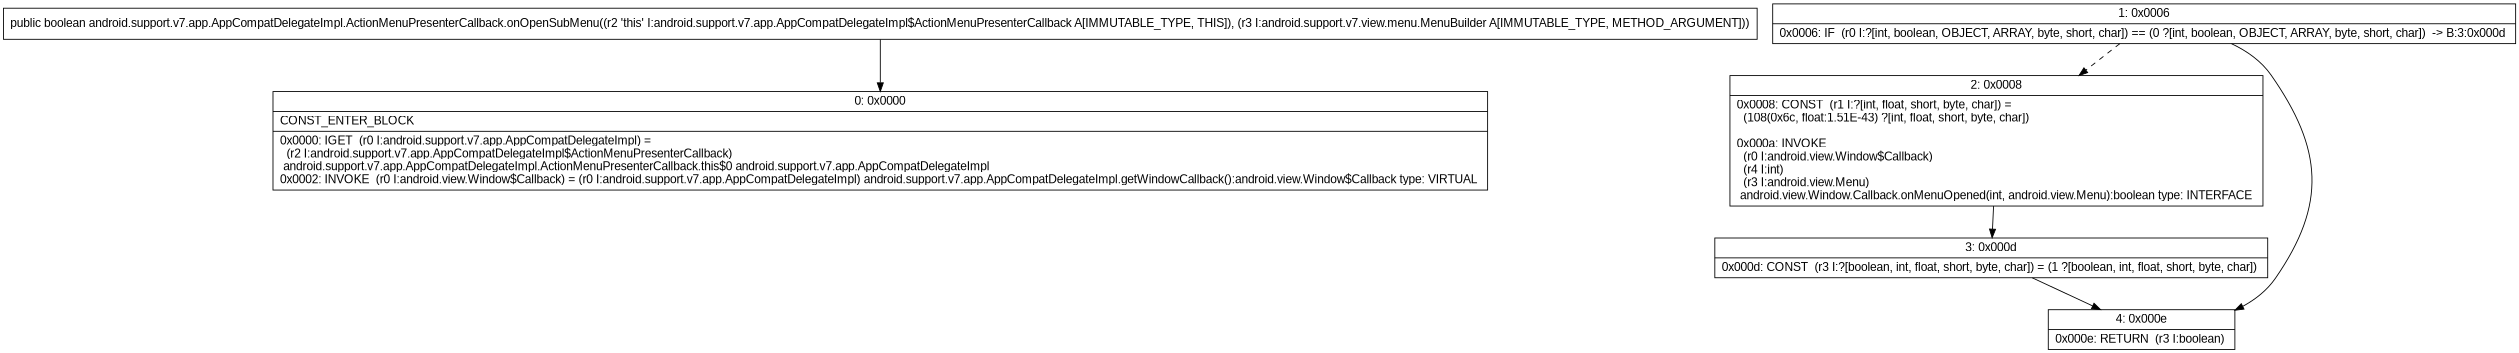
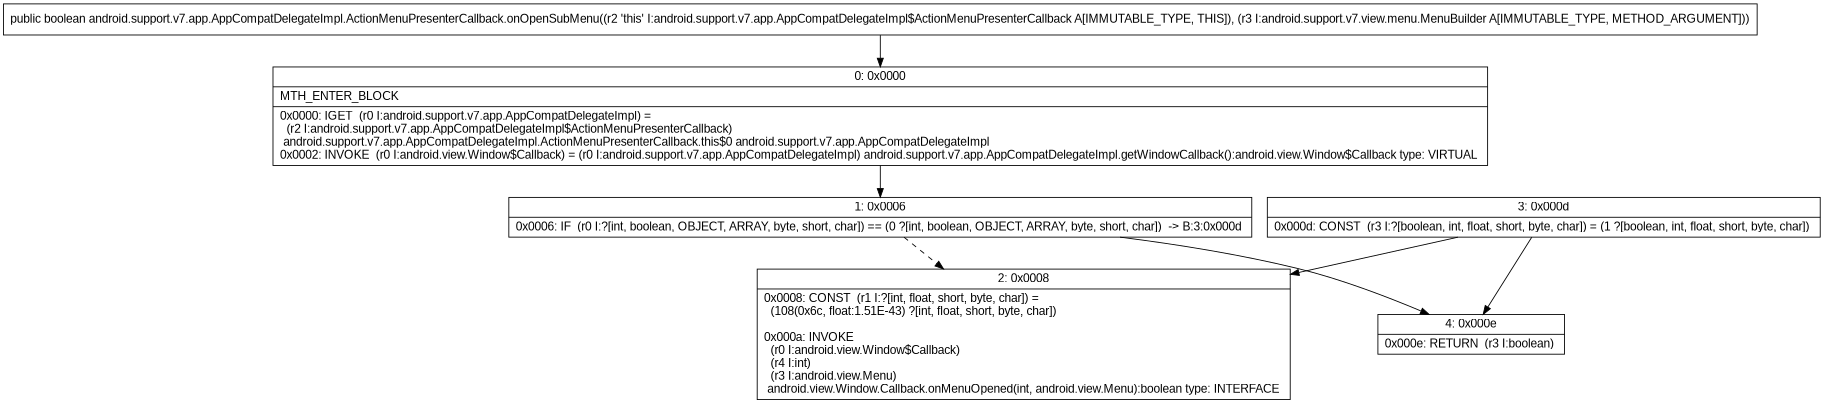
(347, 121) -> (340, 96)
none -> (880, 177)
(1993, 218) -> (1378, 255)
